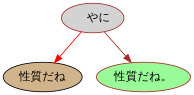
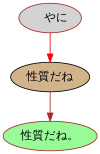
(115, 44) -> (50, 103)
